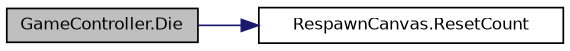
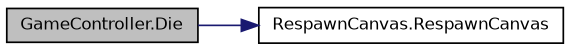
(411, 25) -> (411, 25)
